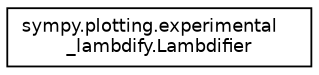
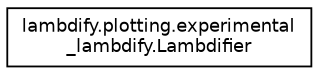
(159, 37) -> (159, 37)
